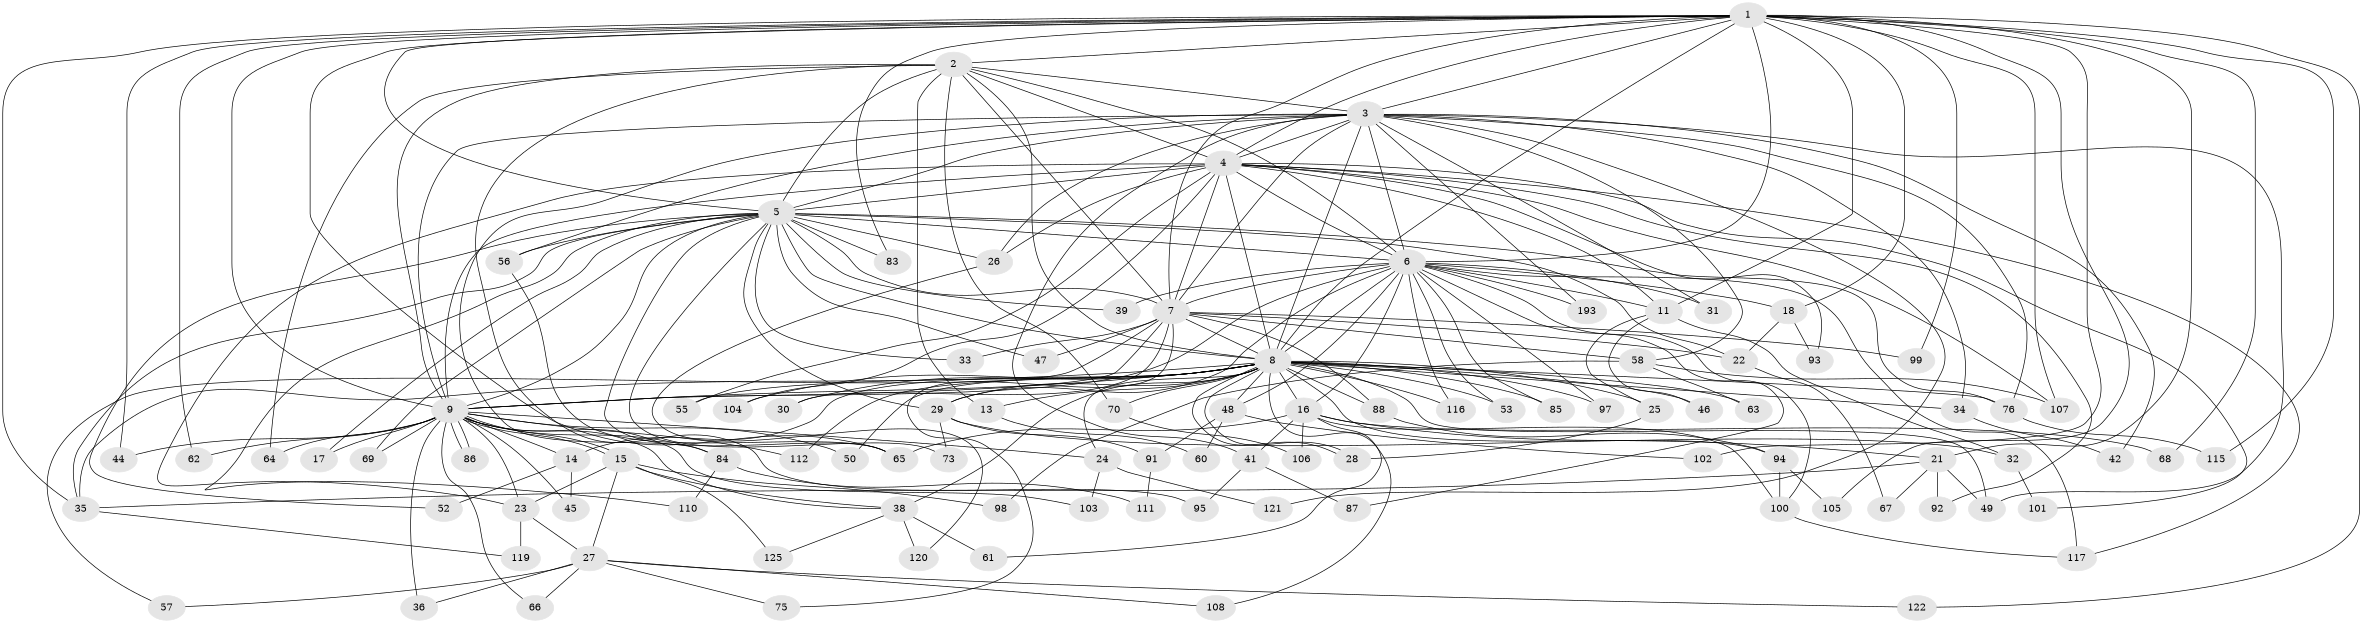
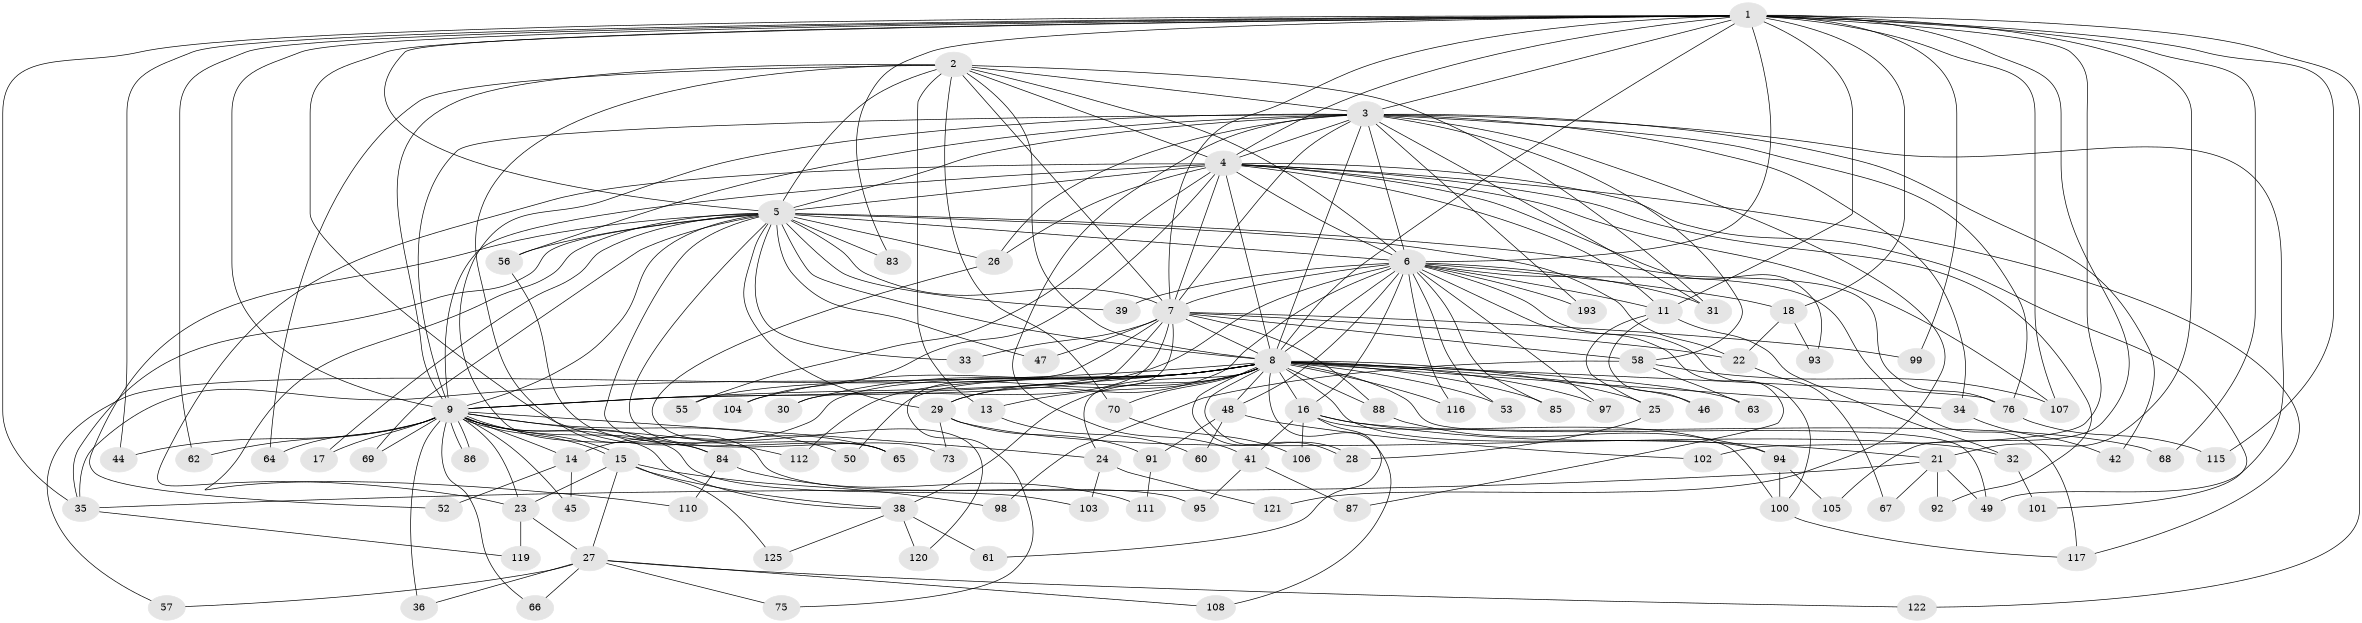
(1351, 40) -> (1387, 101)
(1081, 429) -> none
